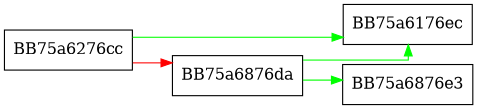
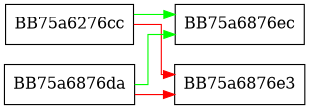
(408, 24) -> (240, 24)
(147, 63) -> (161, 43)
(317, 80) -> (149, 95)
